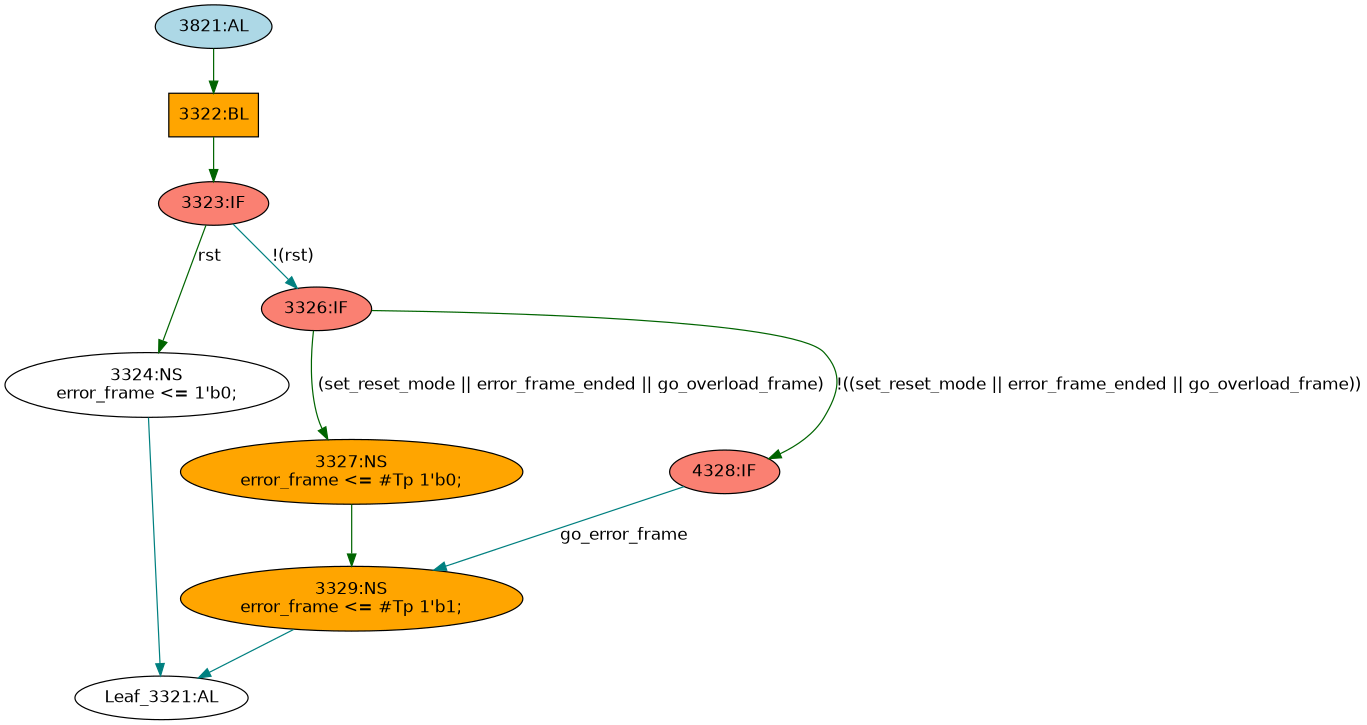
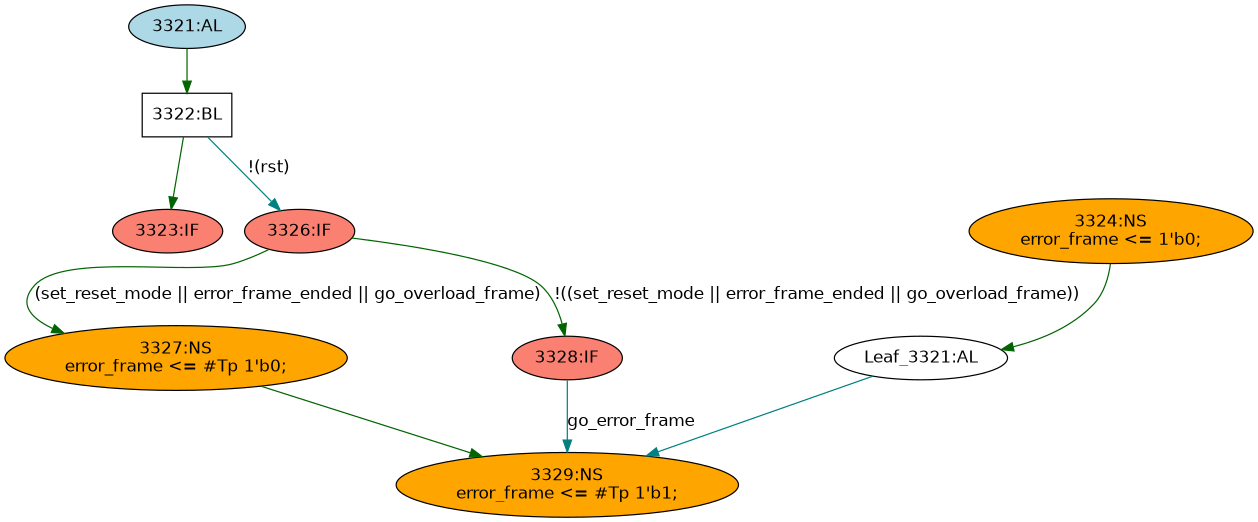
(214, 27) -> (187, 27)
(214, 115) -> (187, 115)
(261, 252) -> (240, 169)
(185, 283) -> none
(147, 385) -> (1111, 231)
(725, 472) -> (567, 358)
(154, 541) -> (1076, 320)
(251, 651) -> (765, 414)
